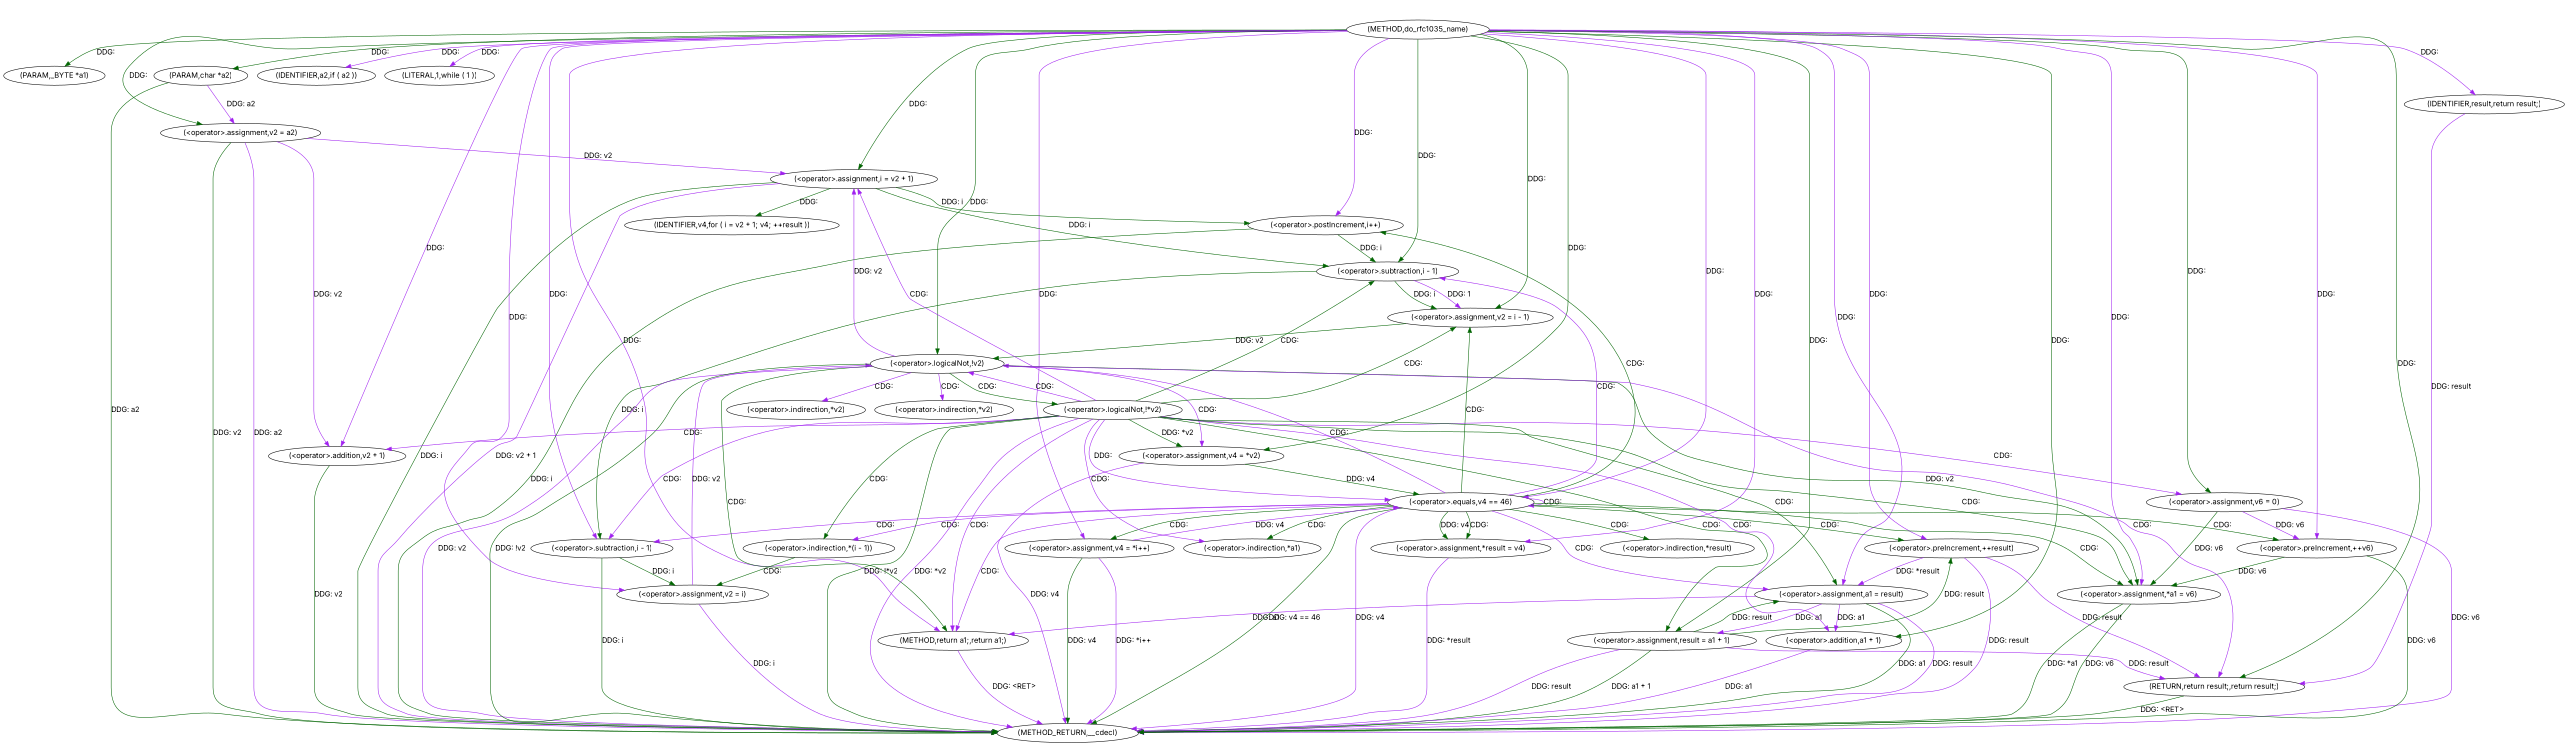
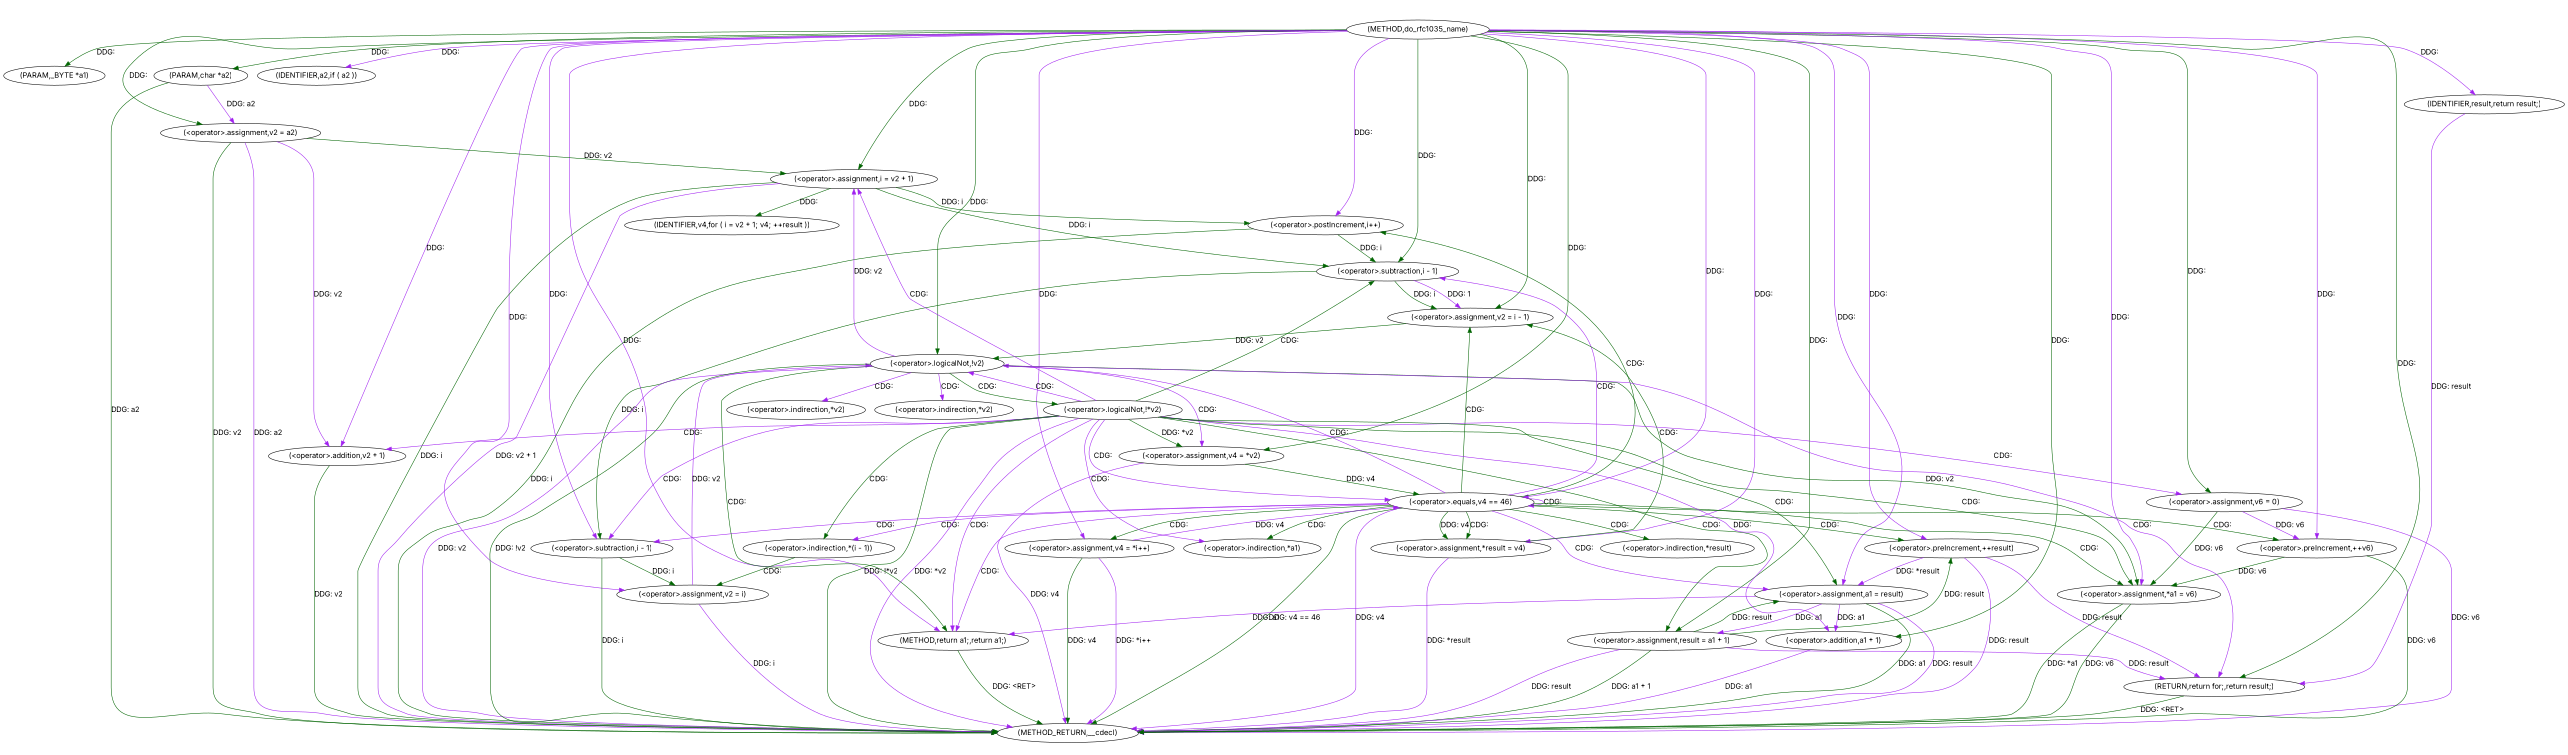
(440, 76) -> none
(544, 156) -> (544, 156)
(1312, 391) -> (1662, 453)
(1104, 456) -> (1104, 456)
(1743, 525) -> (1743, 525)
(2214, 687) -> (2214, 687)
(990, 694) -> (990, 694)
